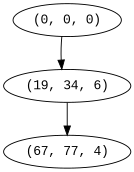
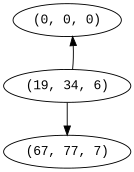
(61, 48) -> (73, 57)
(67, 152) -> (67, 152)
